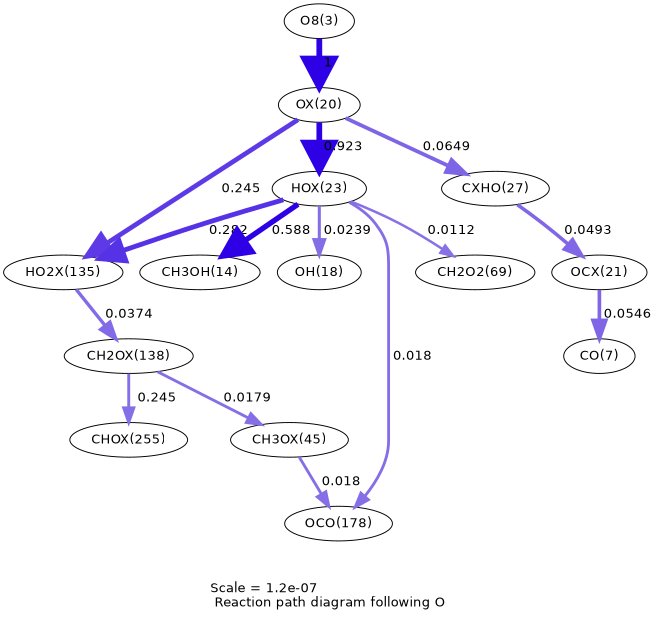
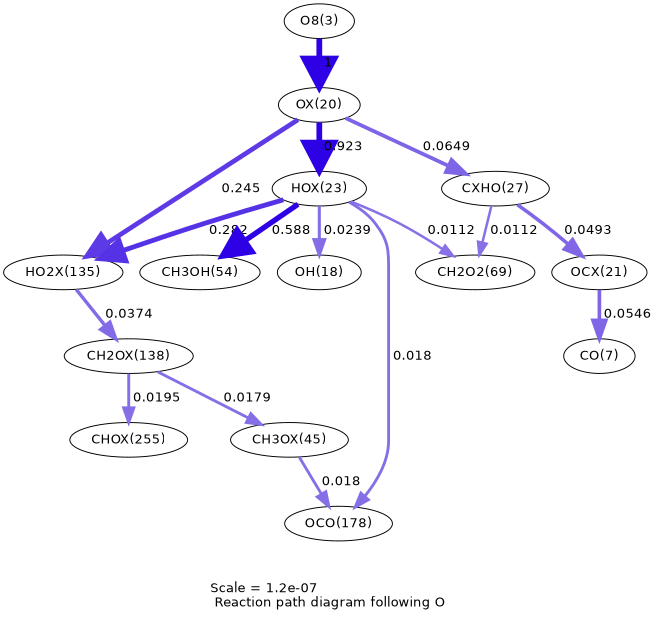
none -> (487, 224)
(200, 272) -> (200, 272)
(155, 398) -> (155, 398)
